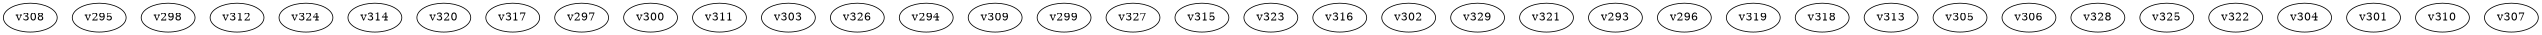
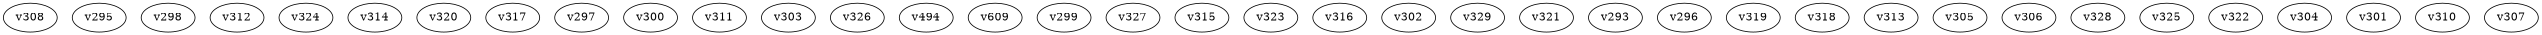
(926, 18) -> (926, 18)
(995, 18) -> (995, 18)
